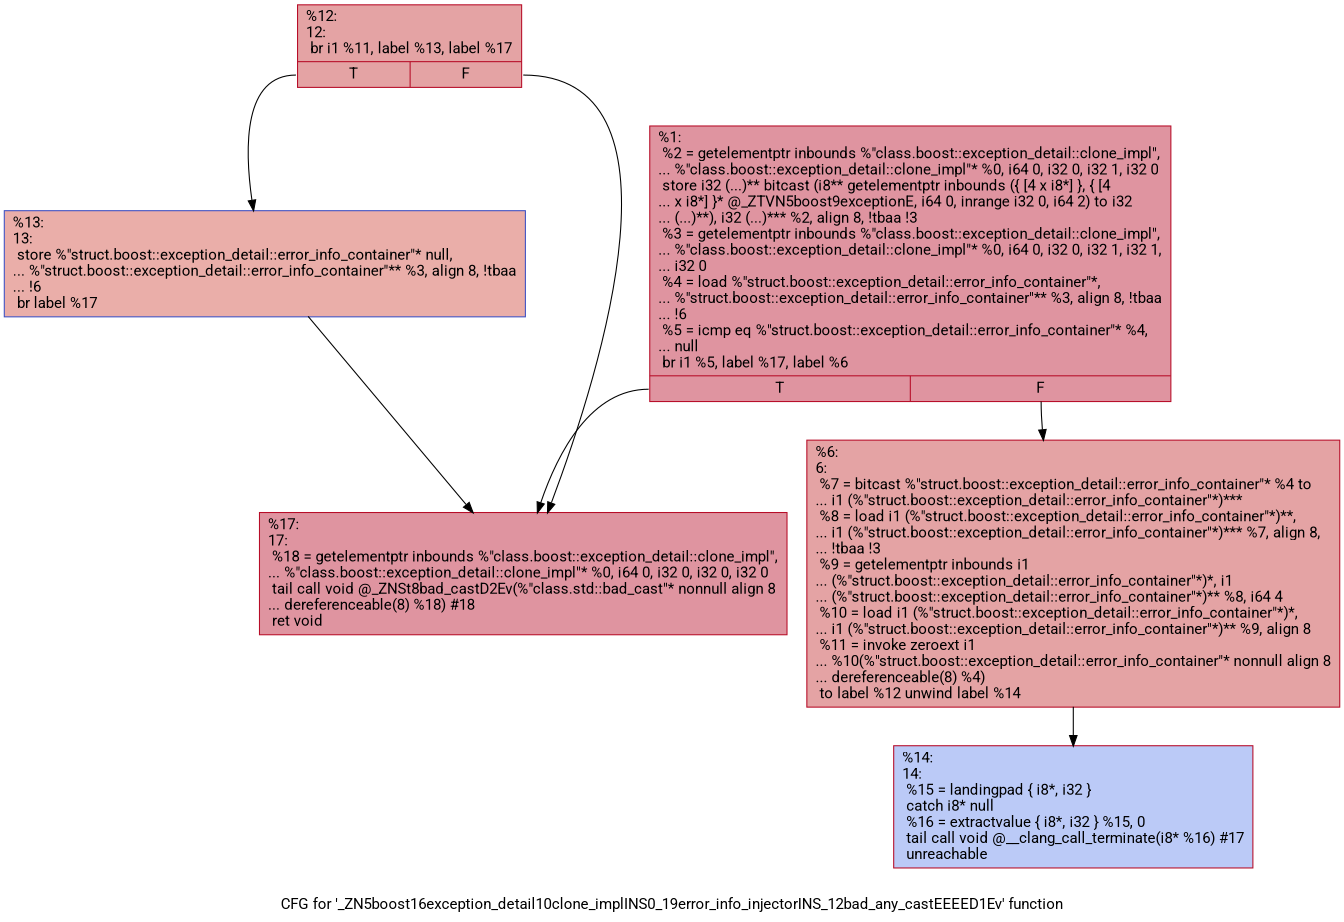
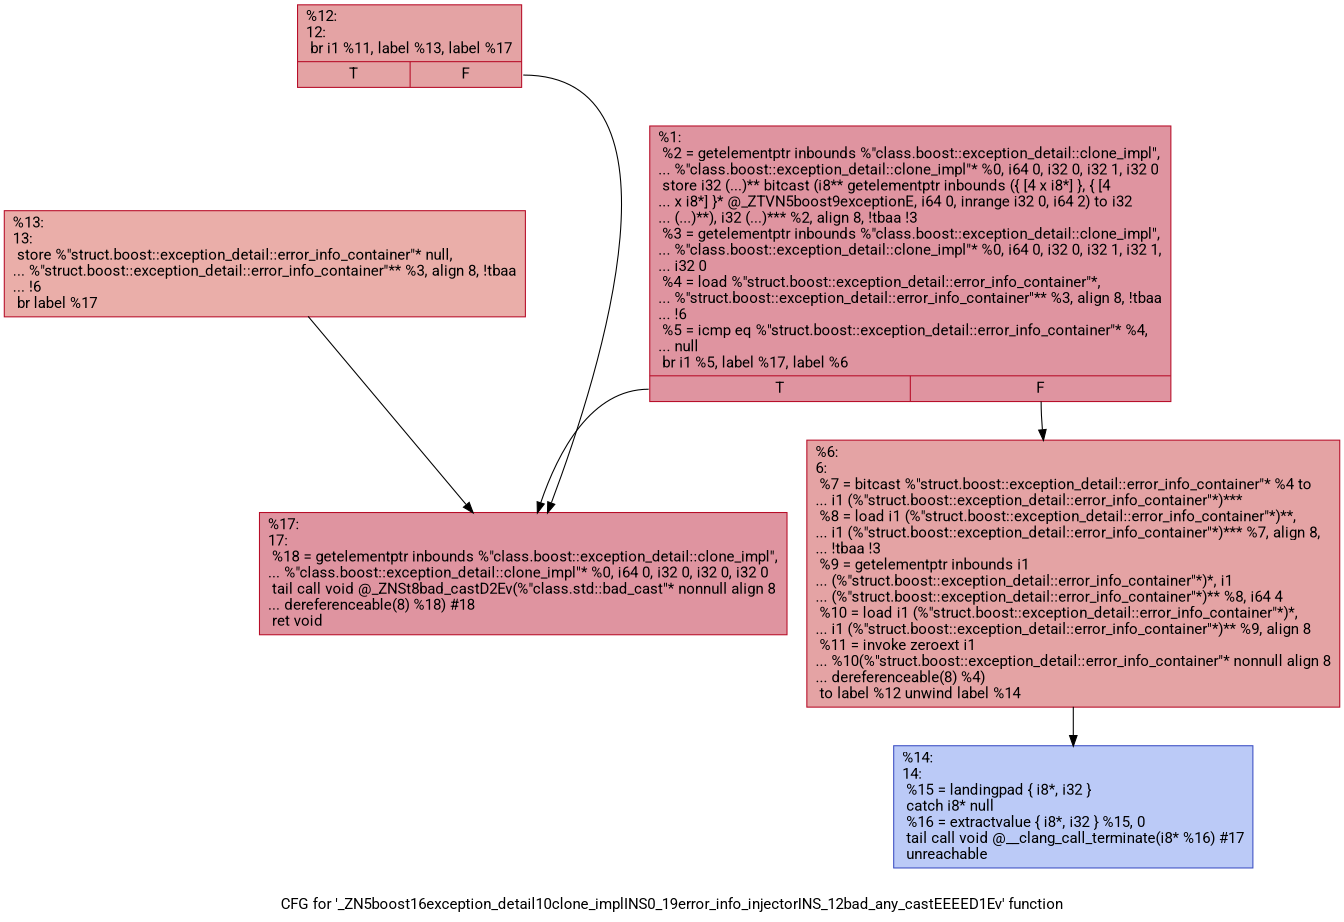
(250, 125) -> none
(265, 264) -> (265, 264)
(1073, 807) -> (1073, 807)
